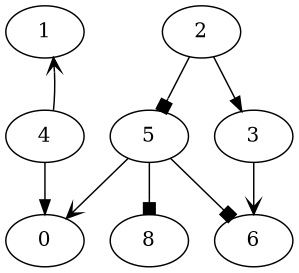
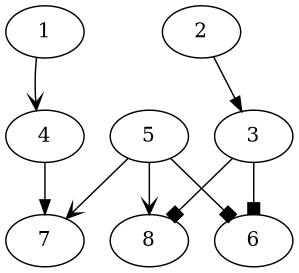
(179, 78) -> none
(55, 91) -> (35, 77)
(149, 181) -> (149, 181)
(254, 181) -> (254, 181)
none -> (208, 182)
(45, 241) -> (45, 241)
